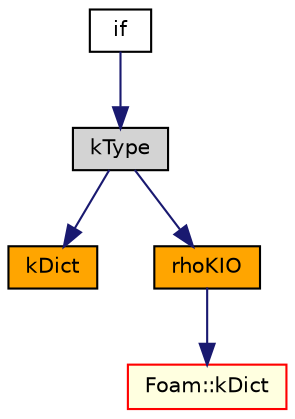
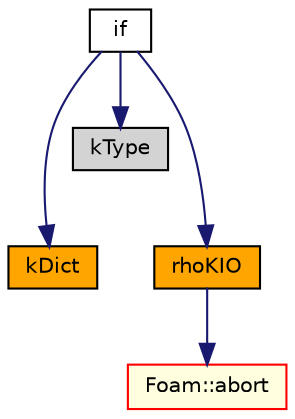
(92, 199) -> (52, 131)
(157, 200) -> (187, 132)
(207, 387) -> (207, 387)
